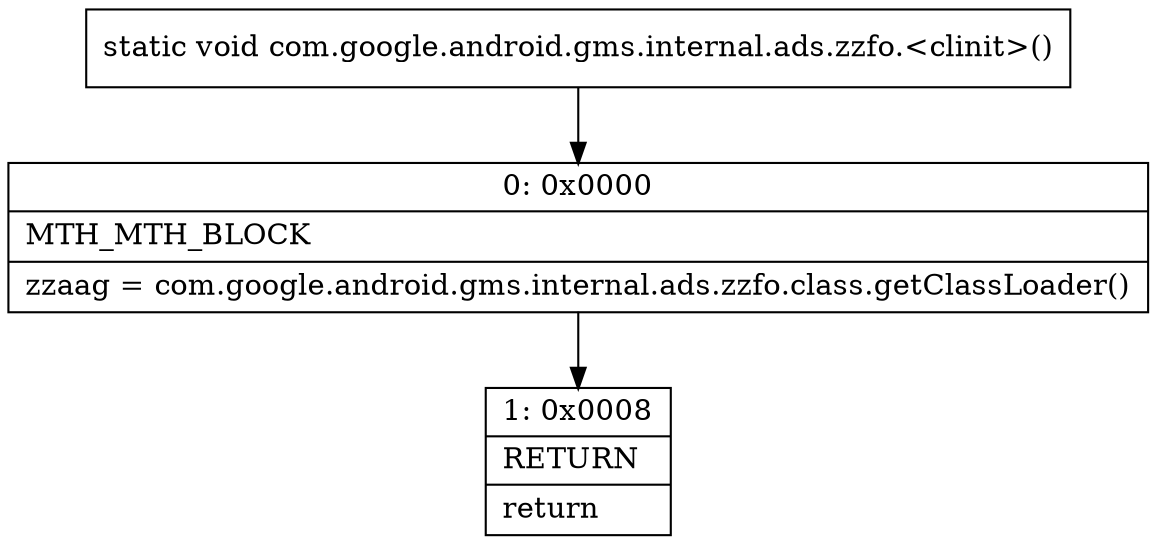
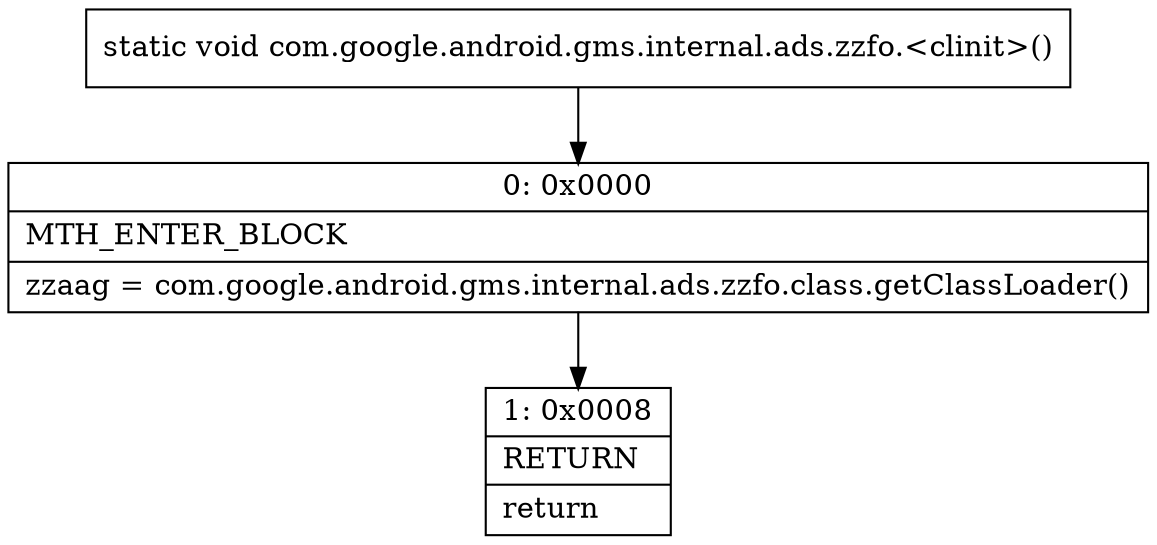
(168, 236) -> (187, 236)
